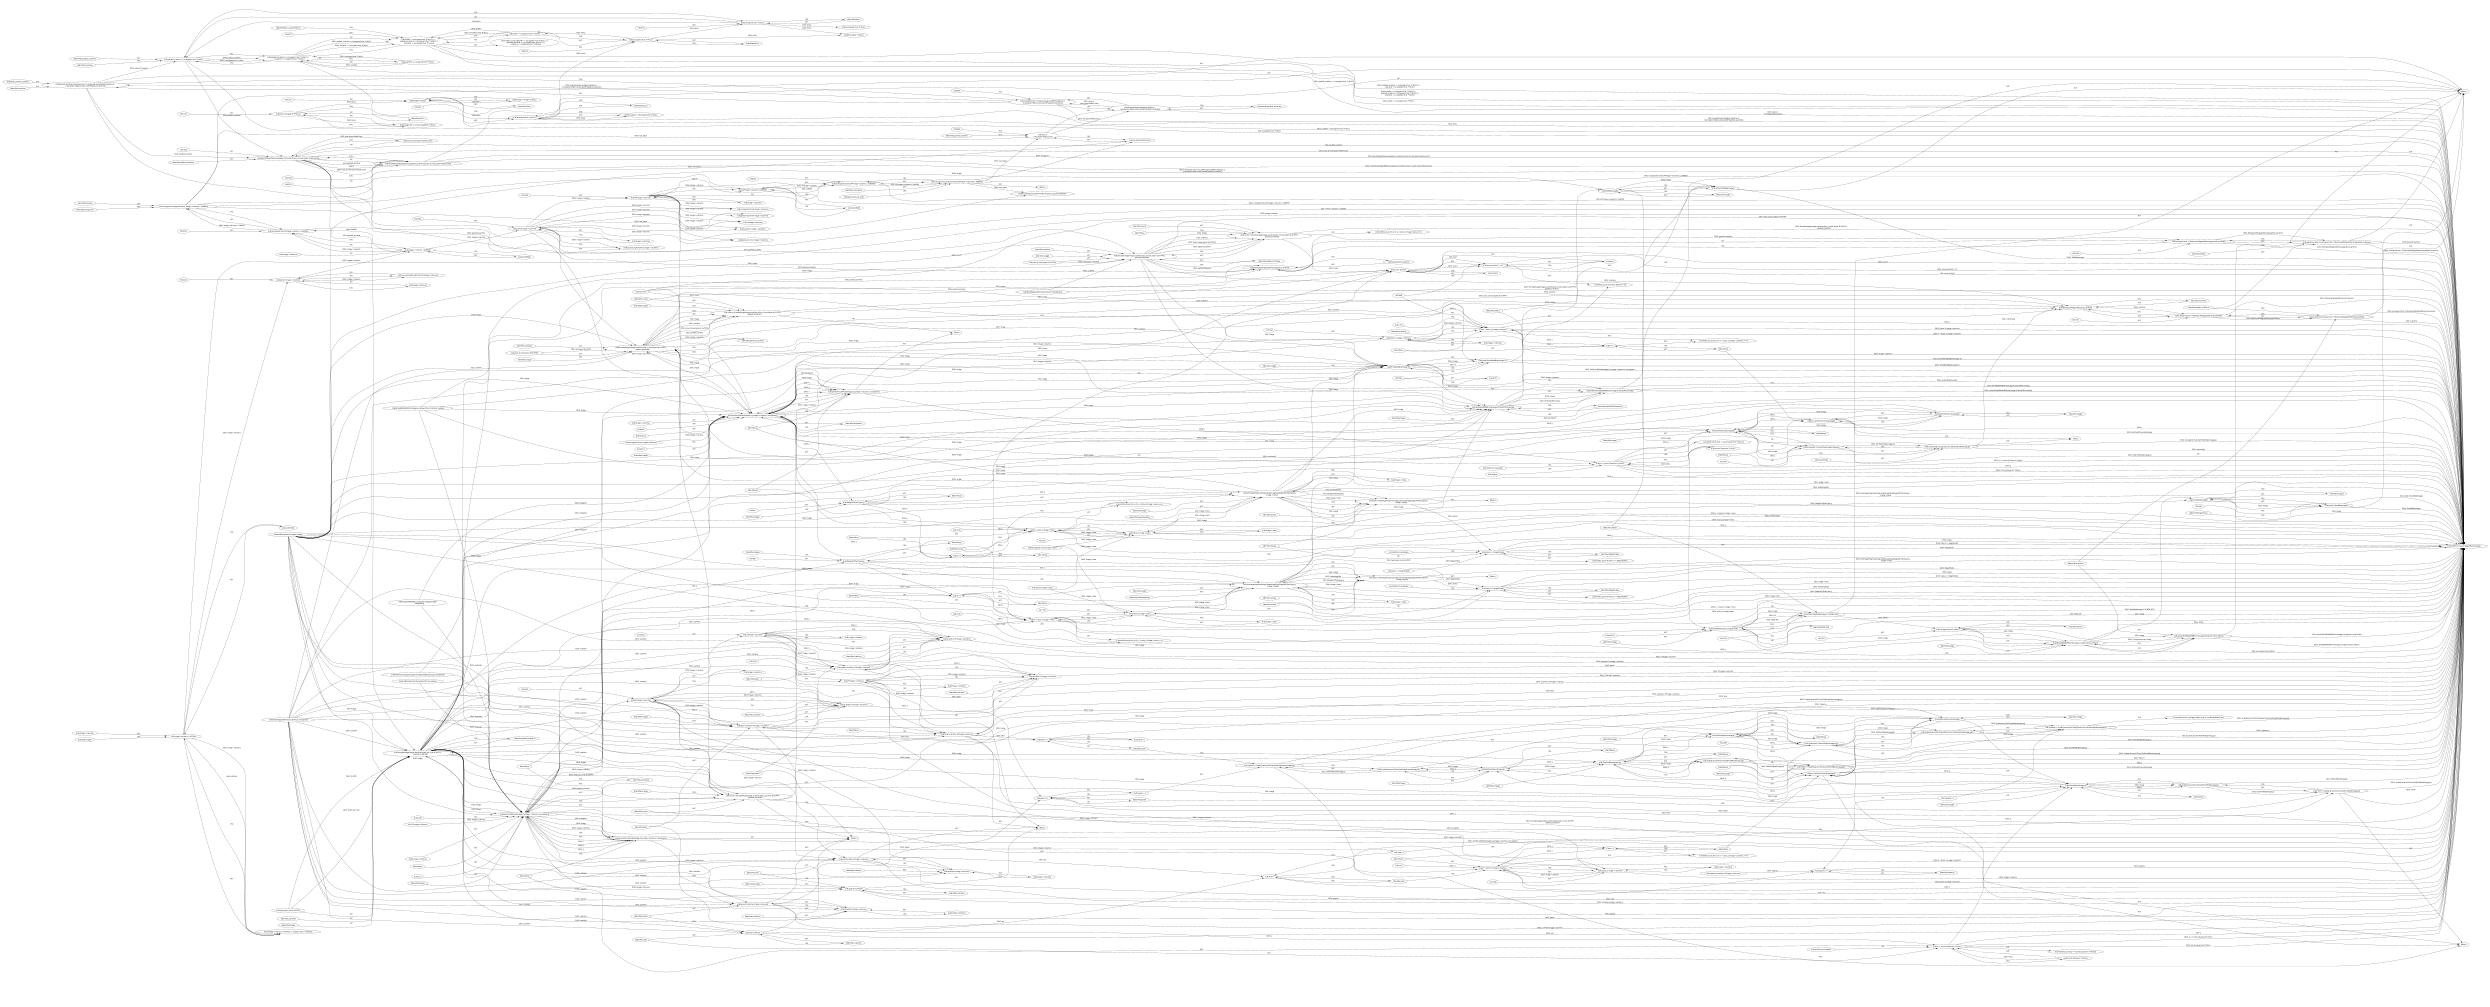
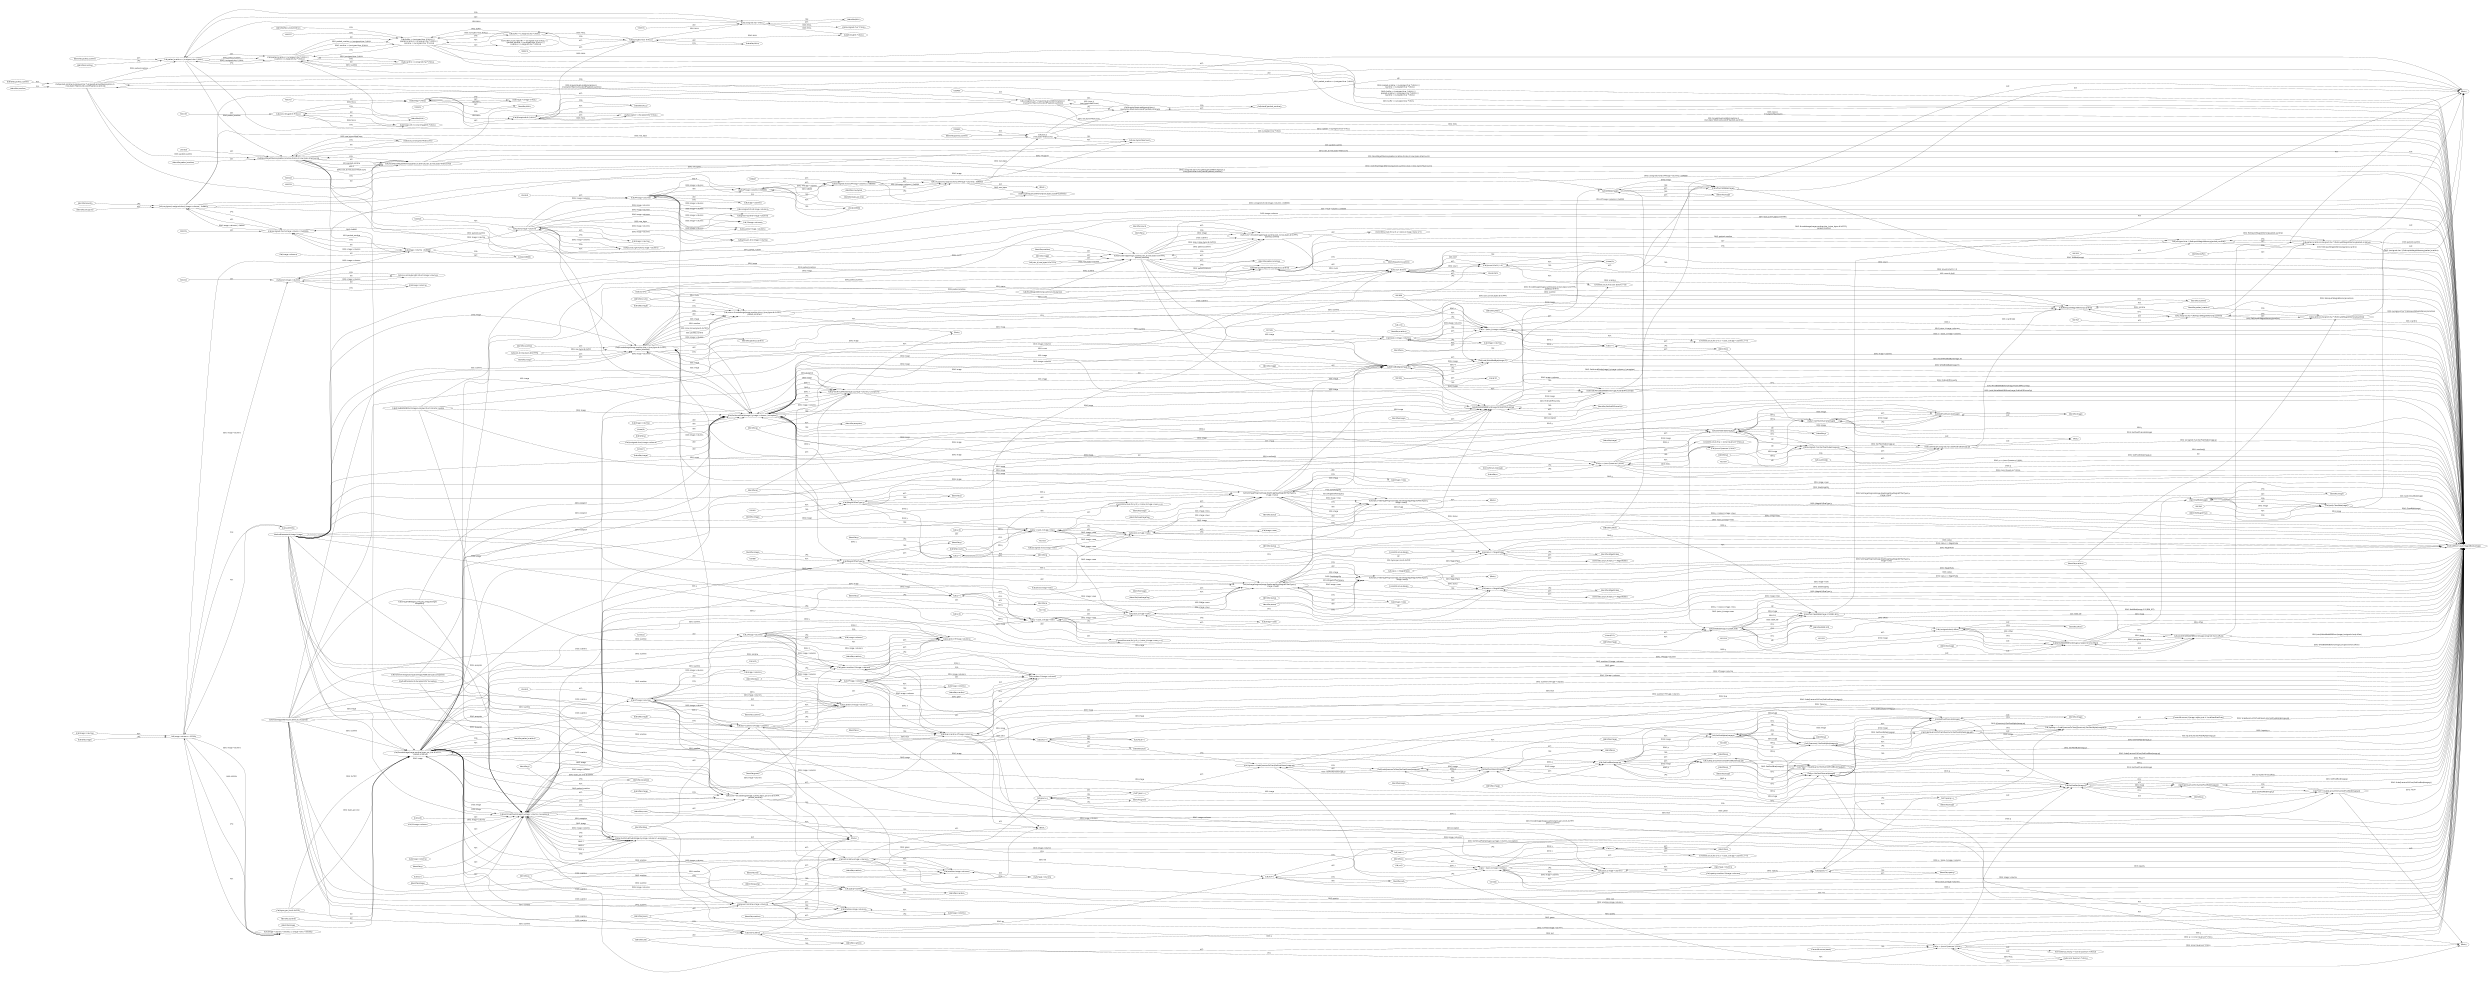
(2312, 652) -> (2372, 774)
none -> (1881, 830)
